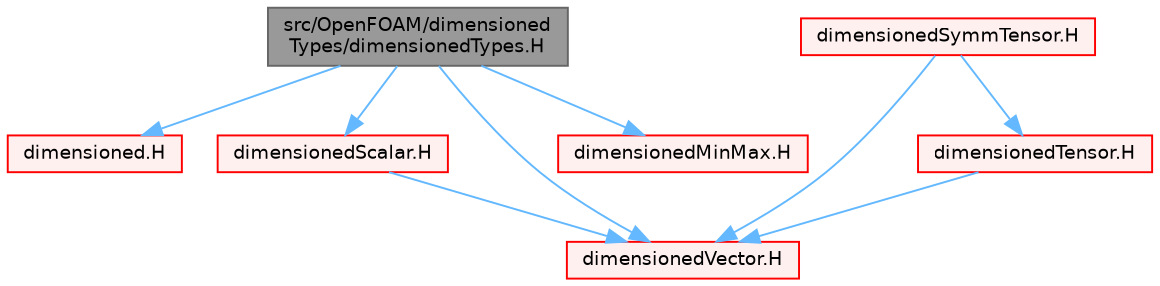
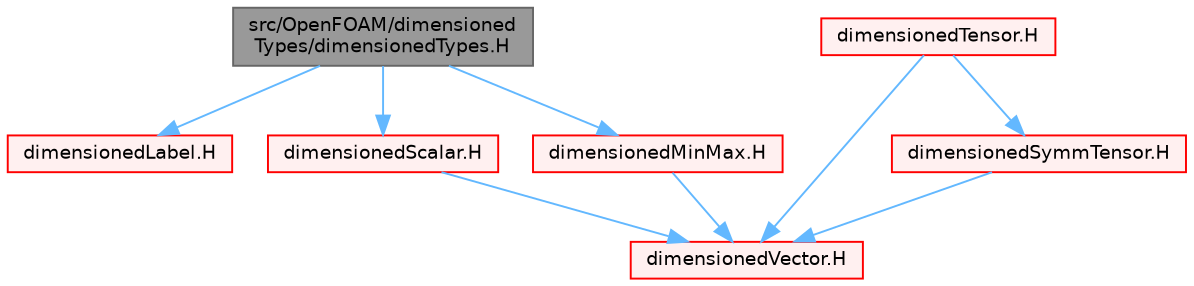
(985, 87) -> (982, 88)
(95, 154) -> (120, 154)
(526, 160) -> (696, 200)
